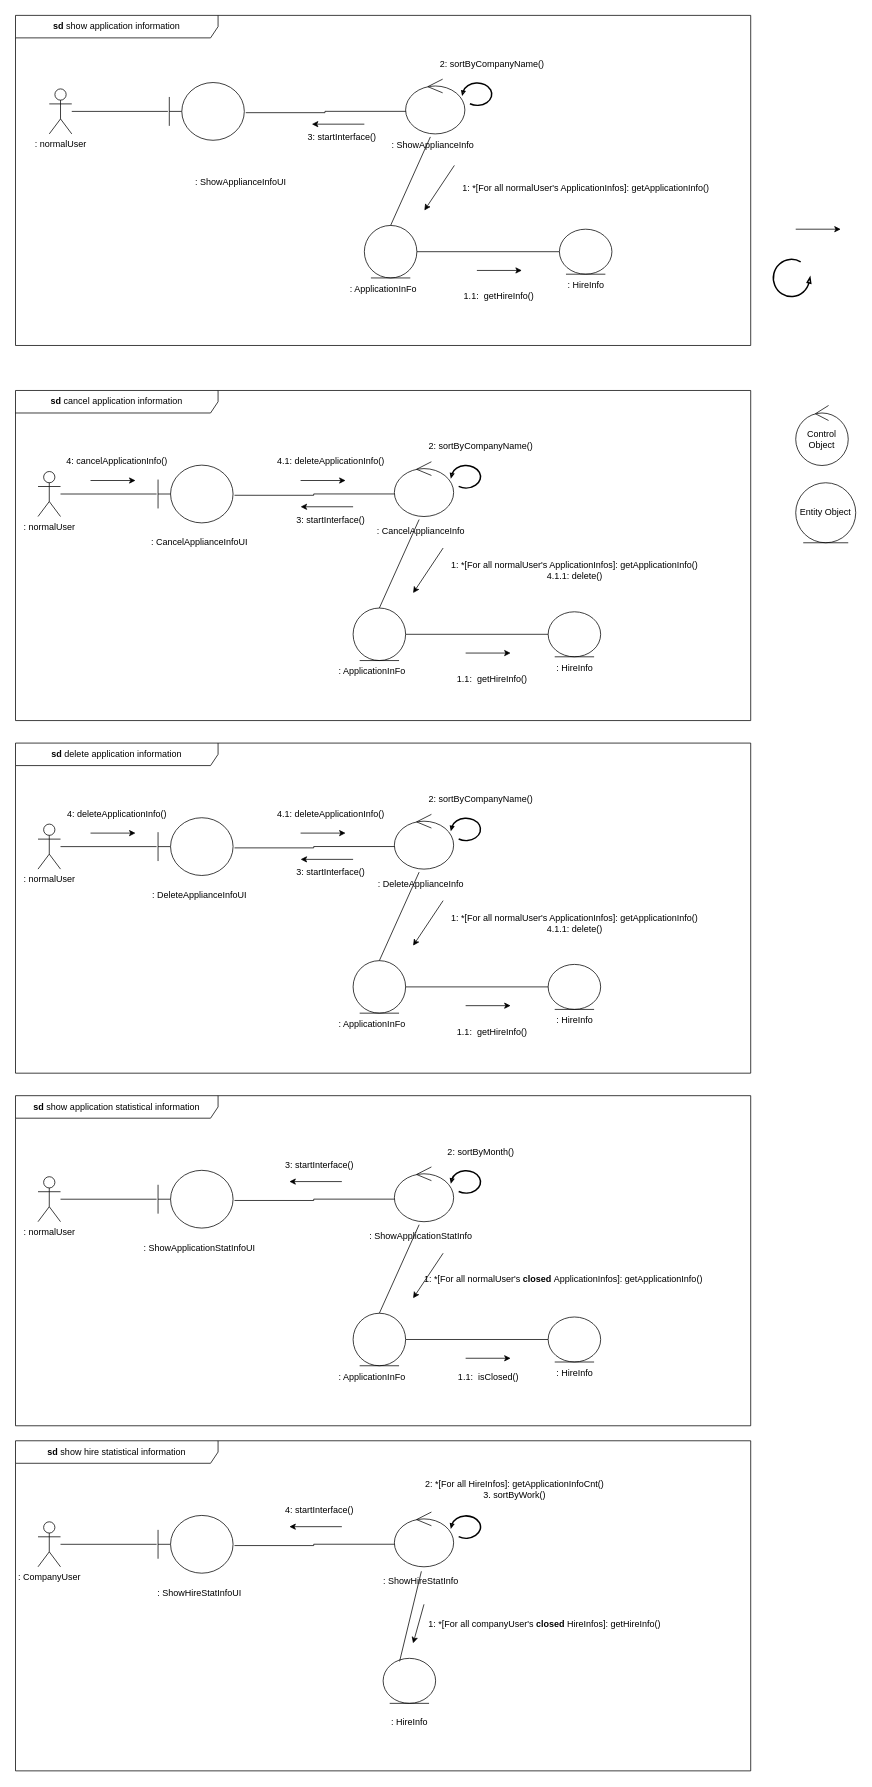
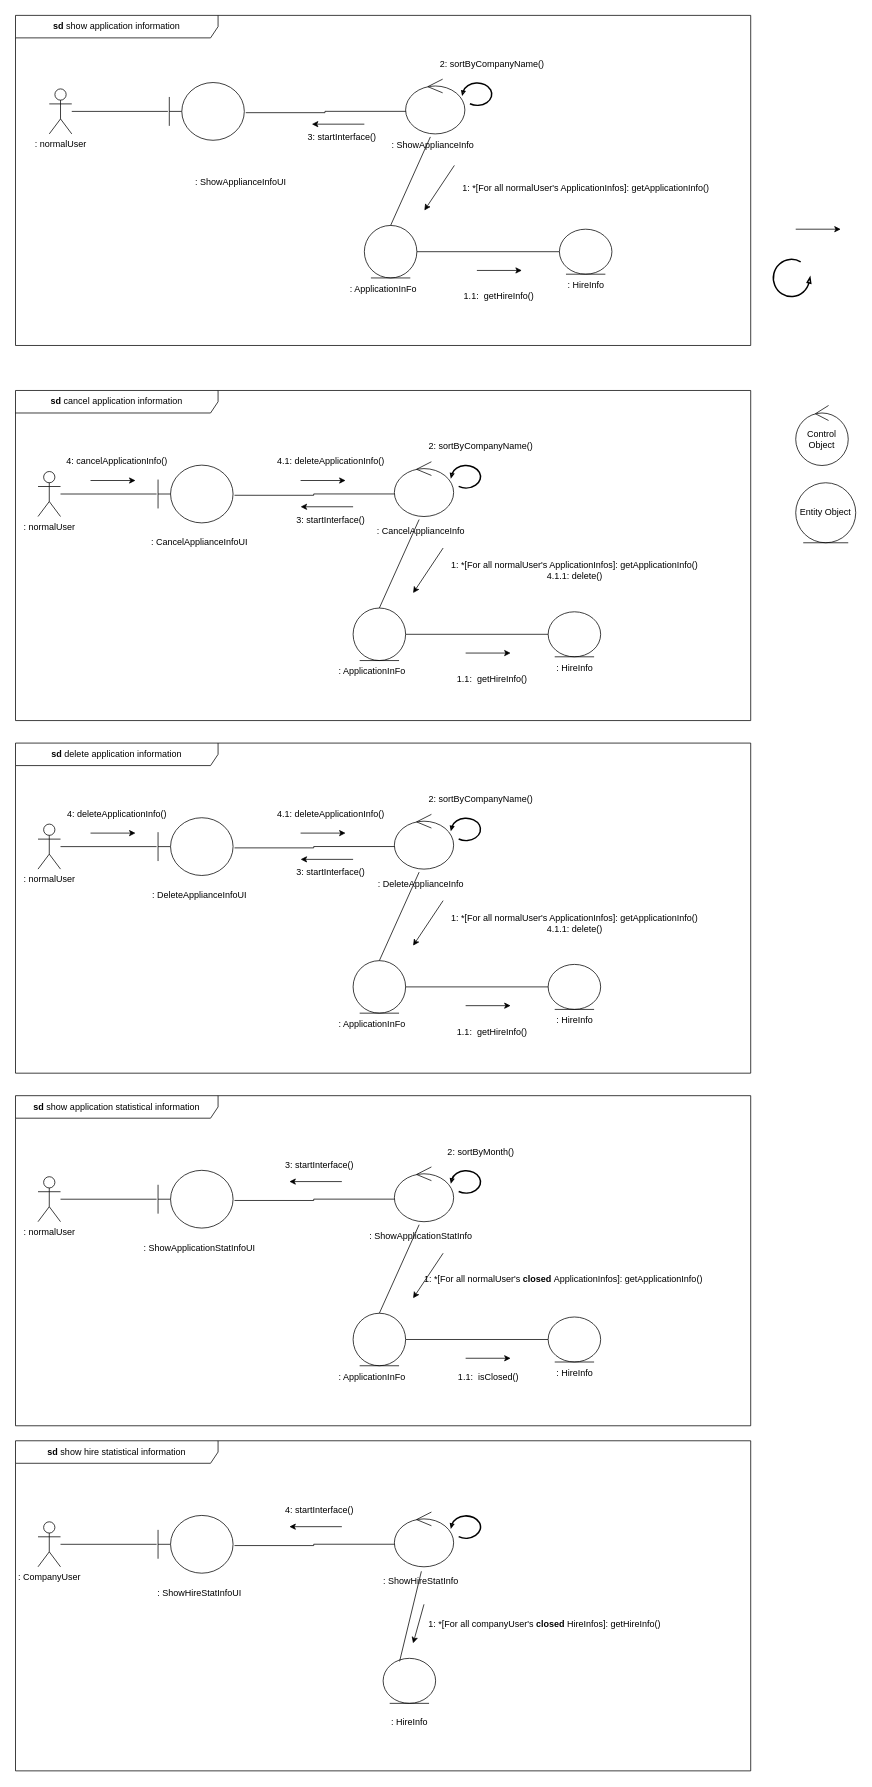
(514, 1489) -> none
